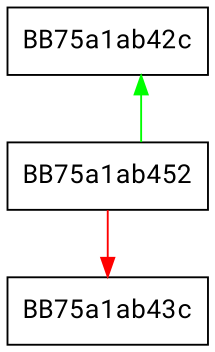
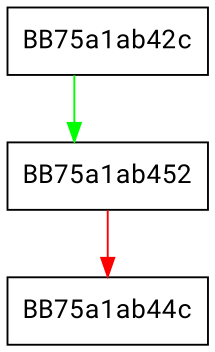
(141, 118) -> (74, 99)
(108, 311) -> (108, 311)
